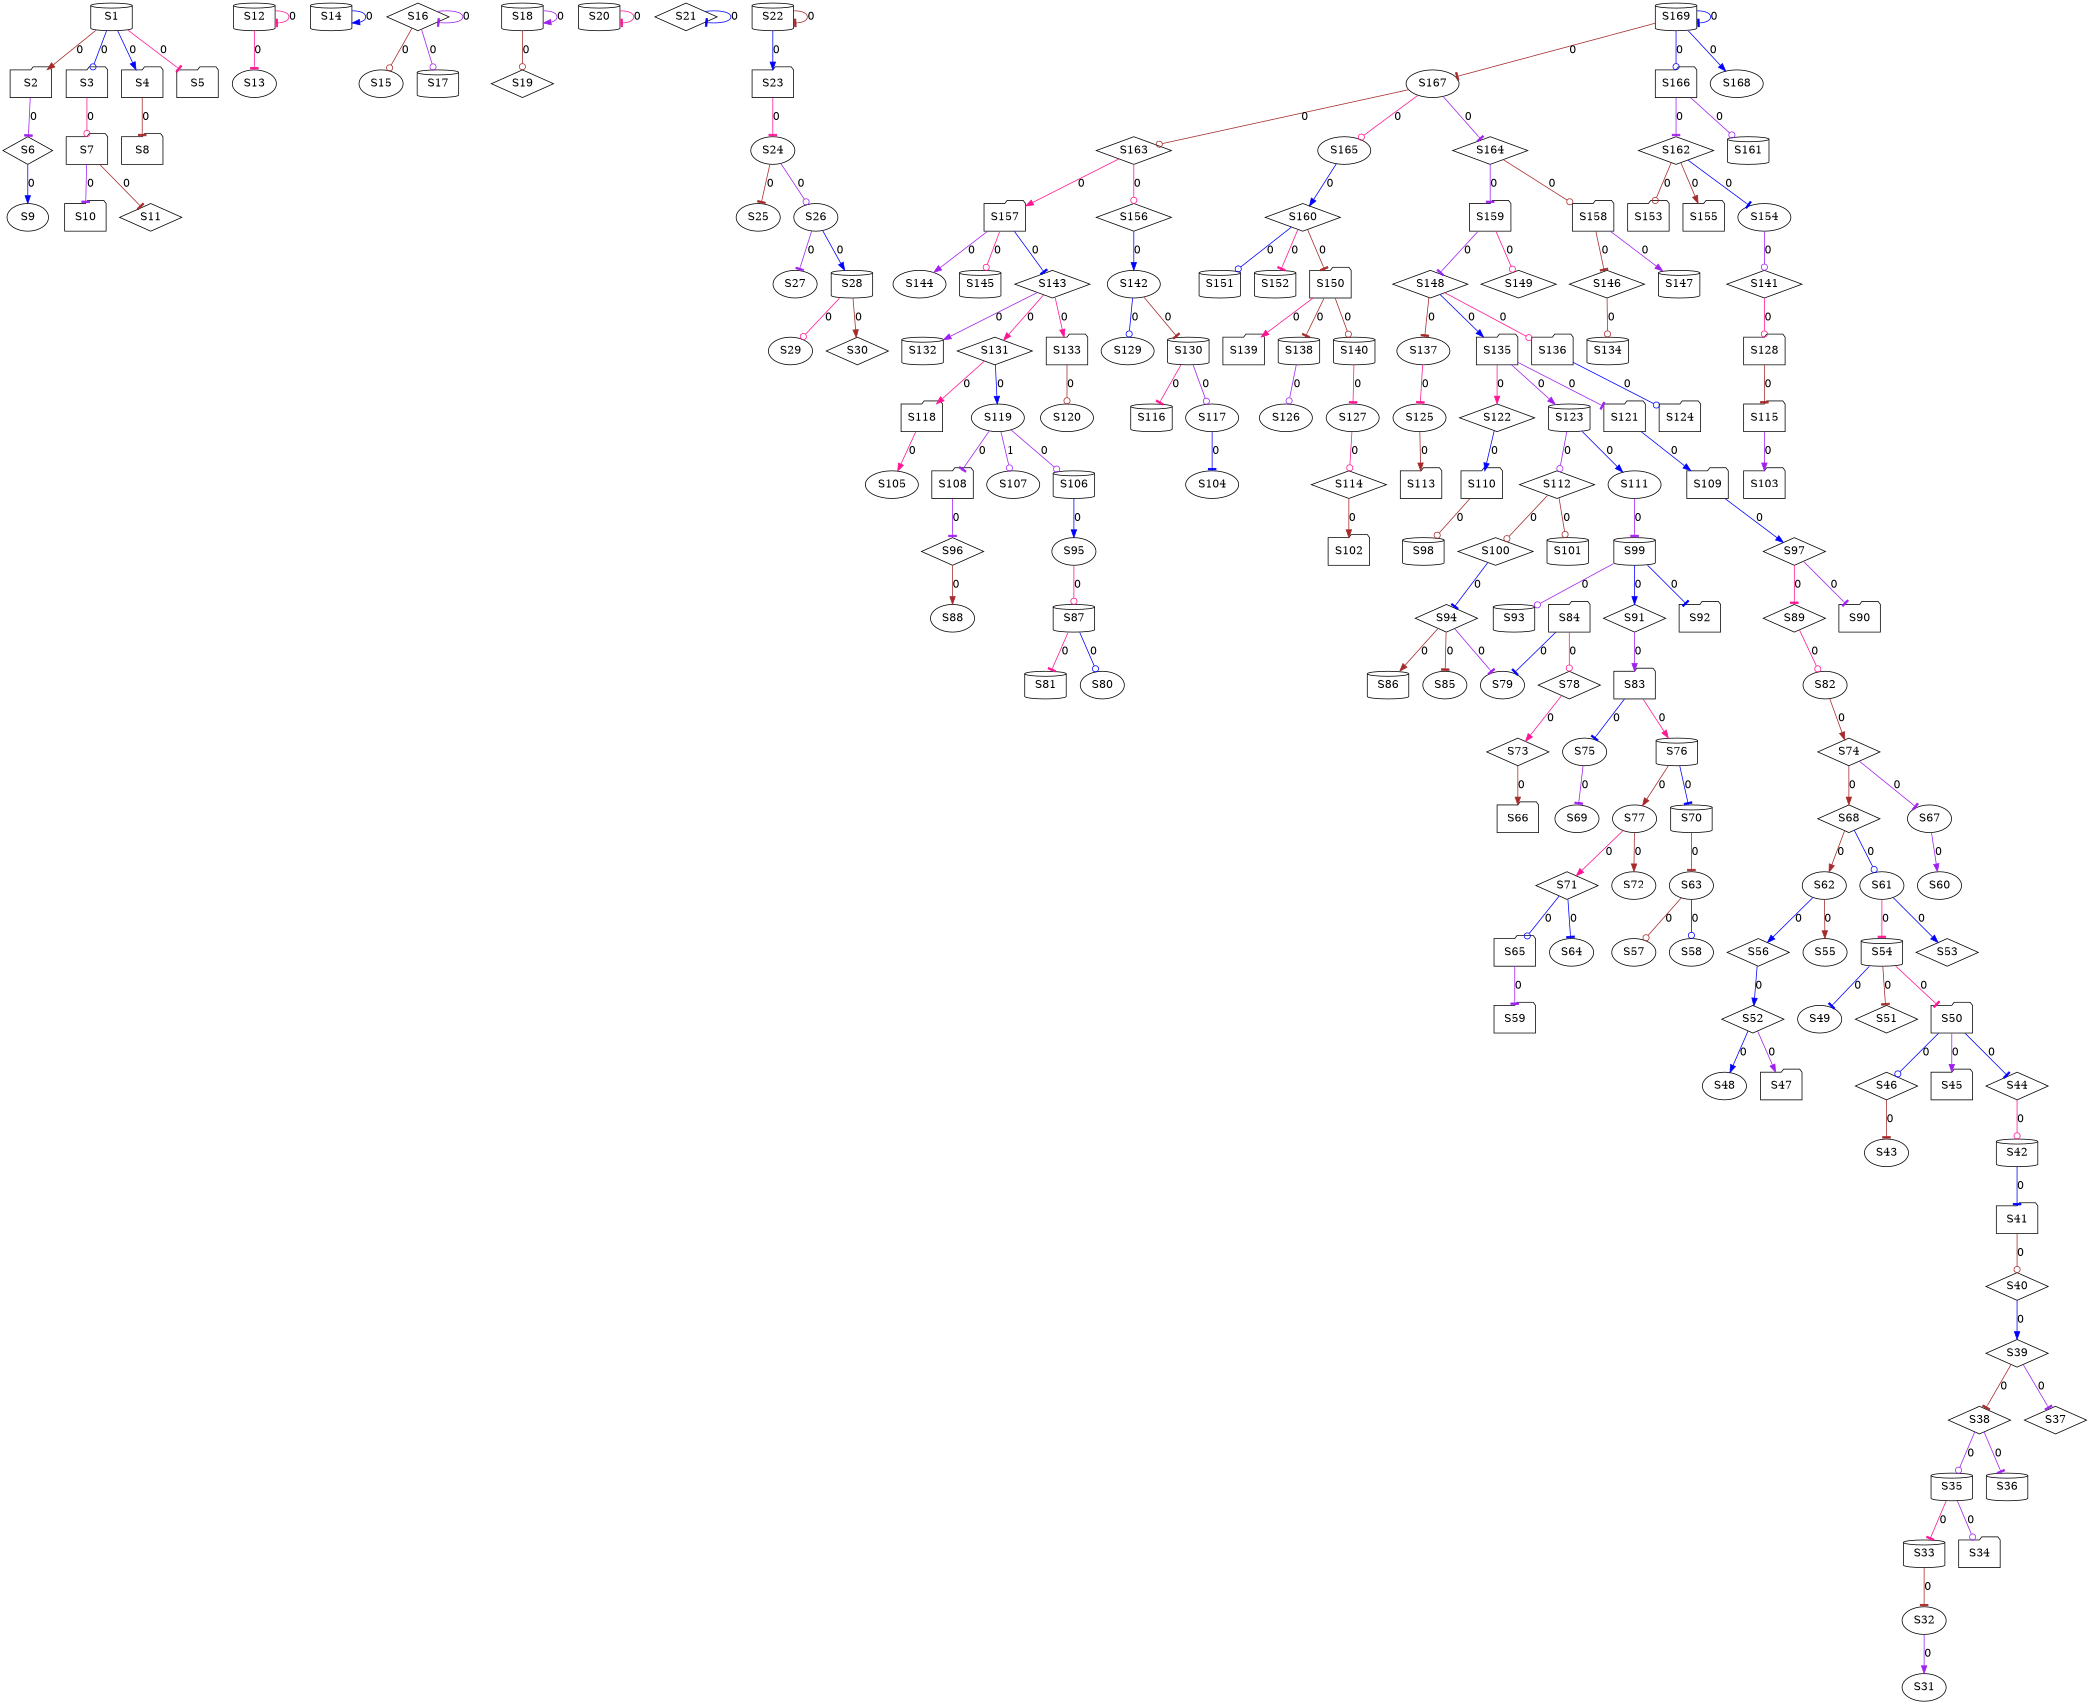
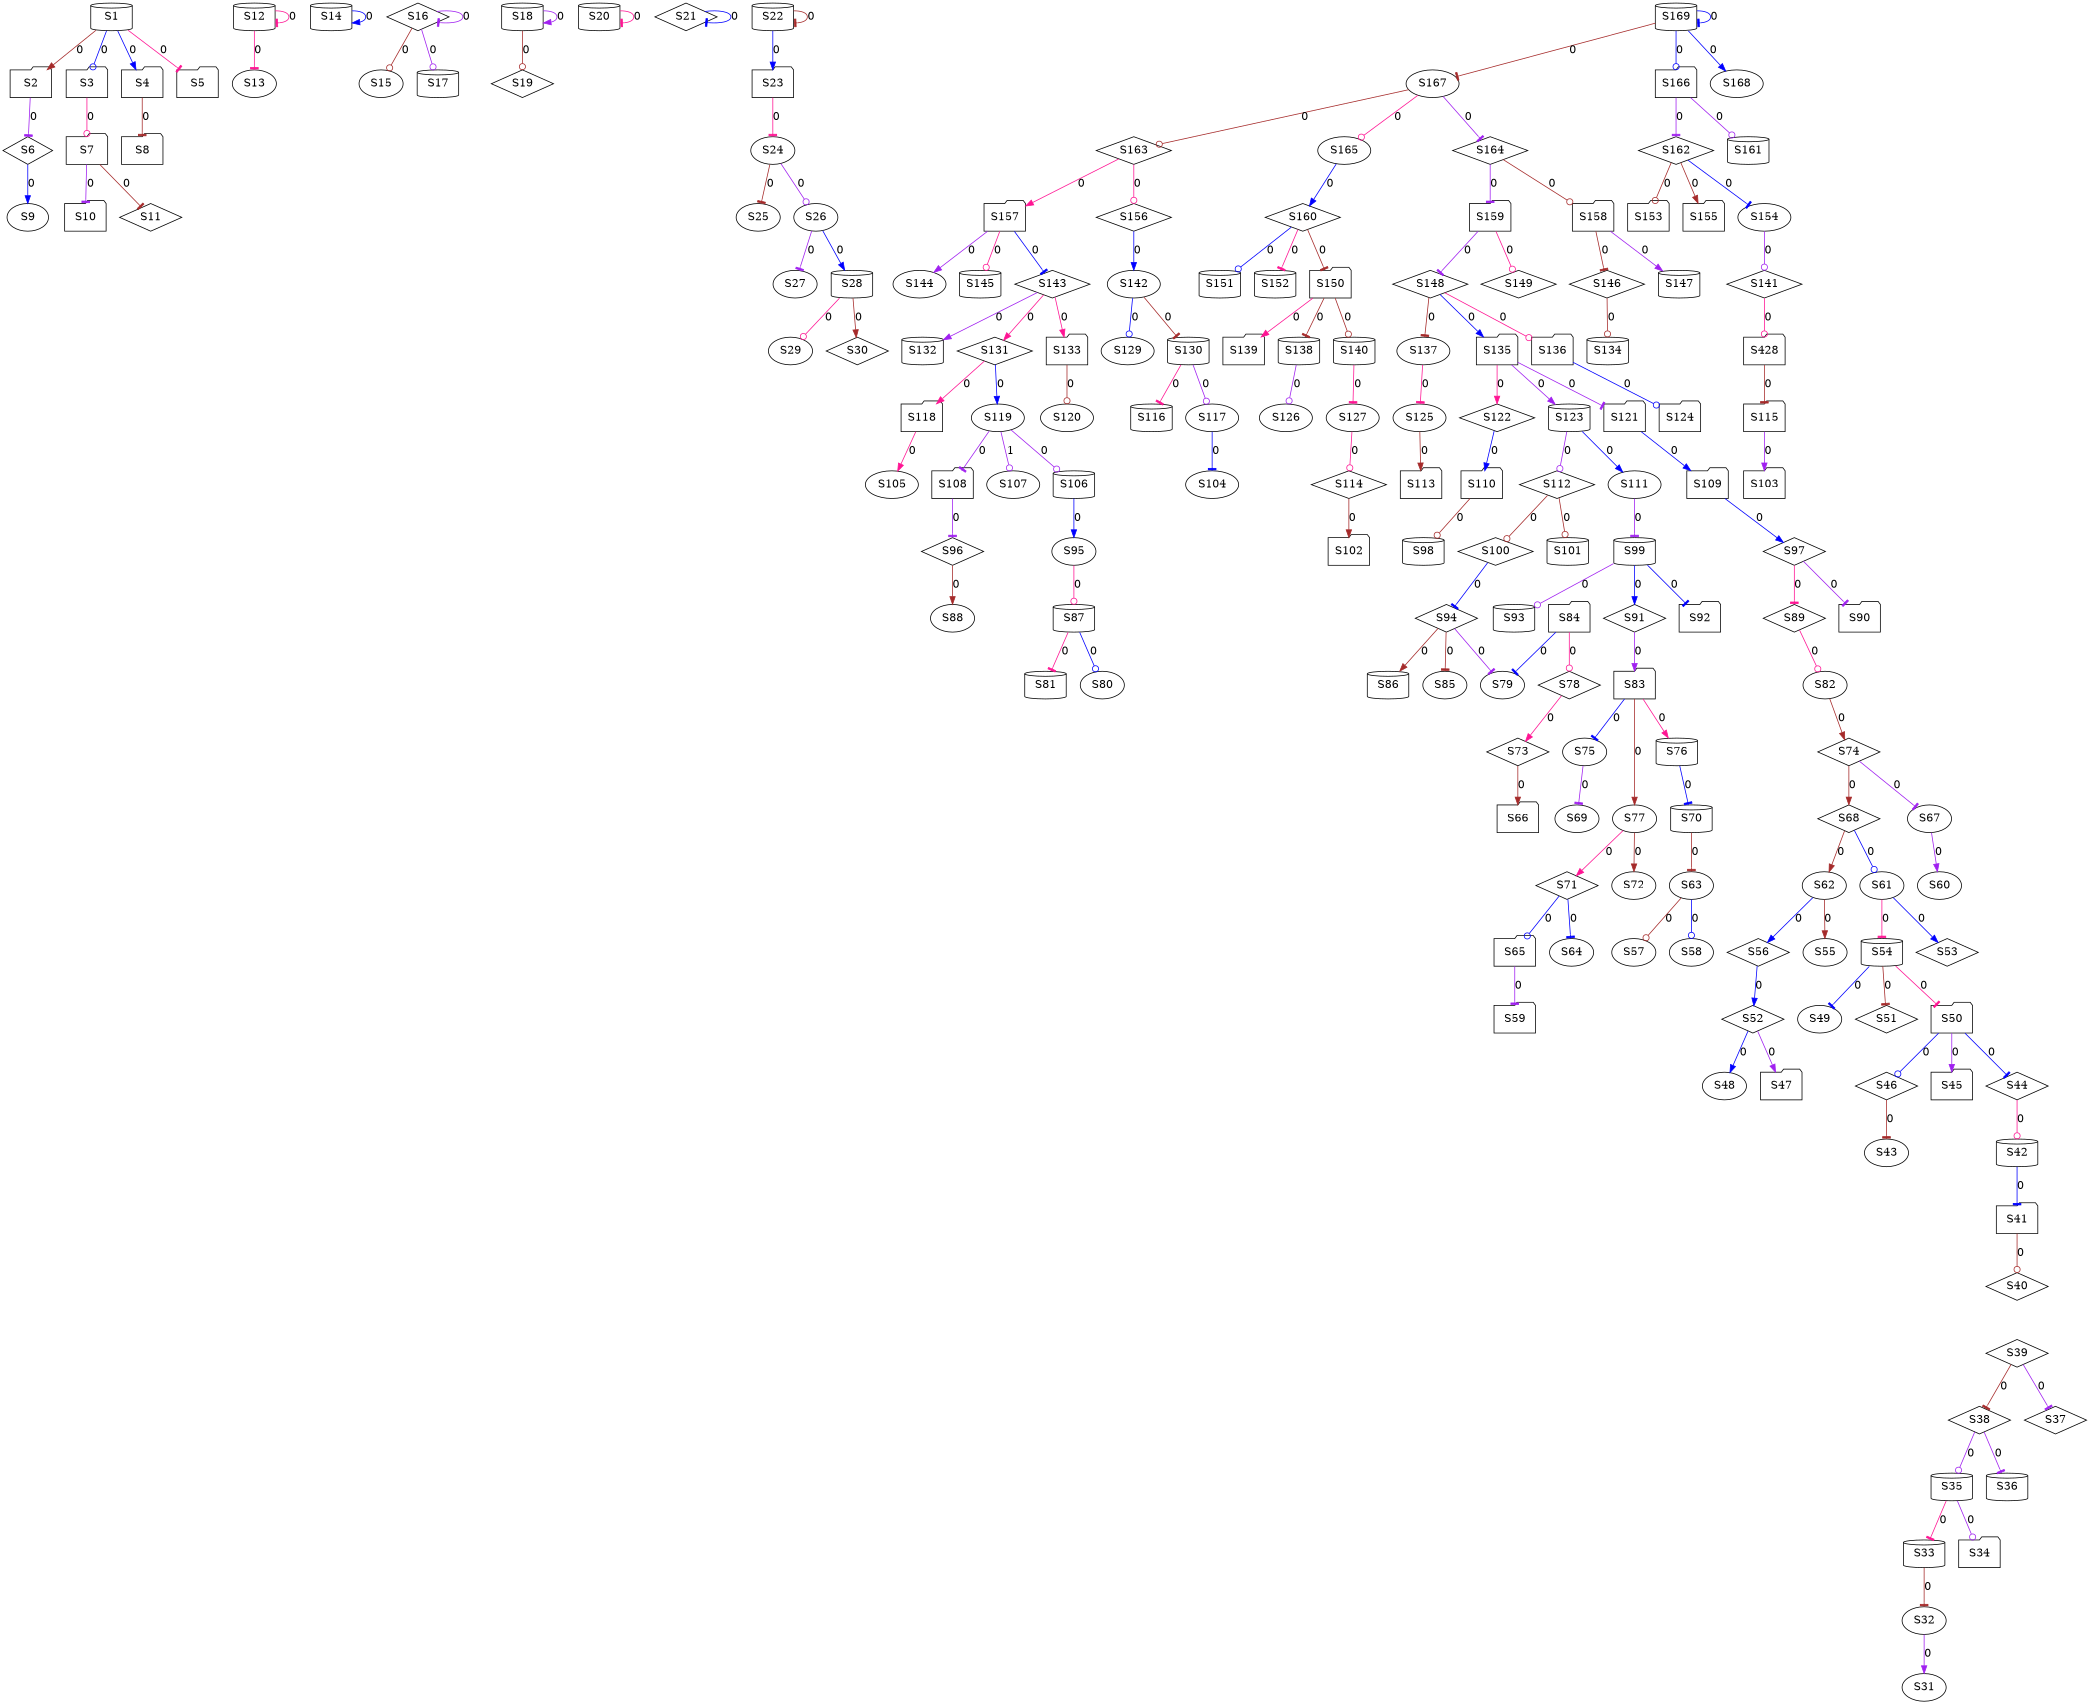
(1764, 351) -> (1764, 351)
(1658, 782) -> (1635, 748)
(2017, 1316) -> none
